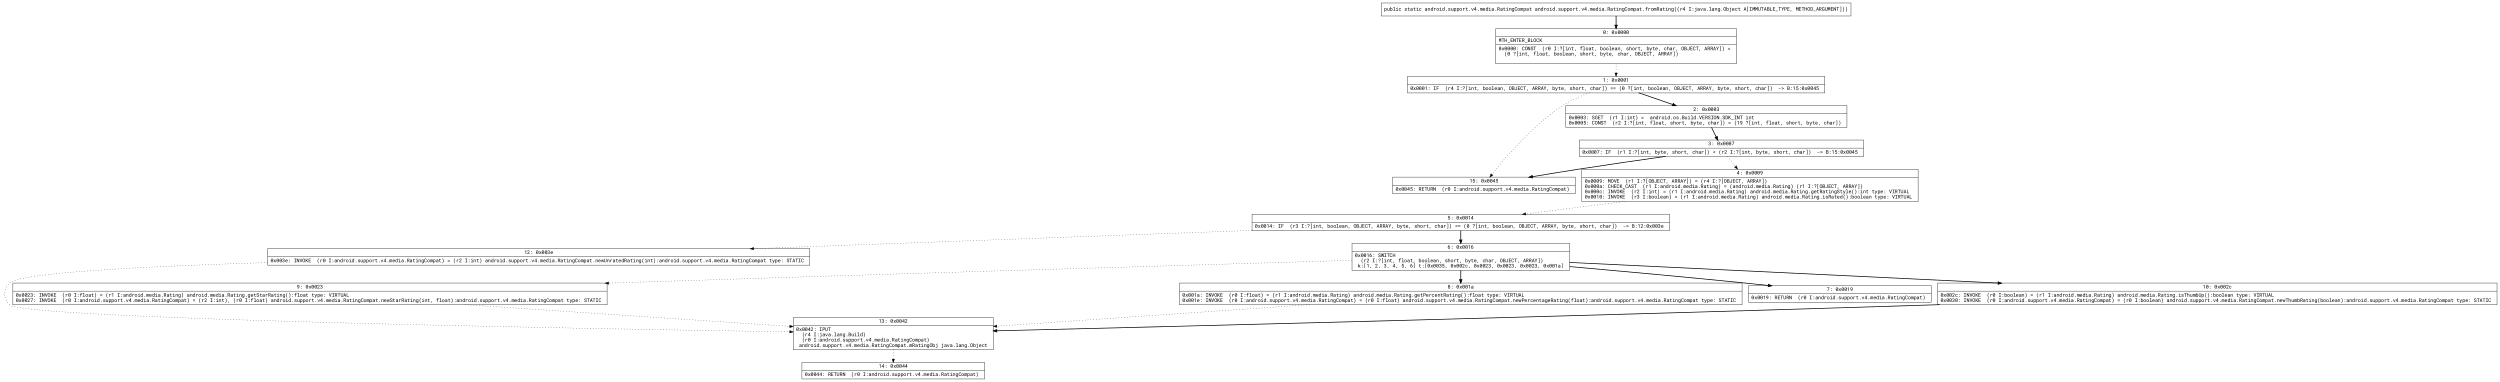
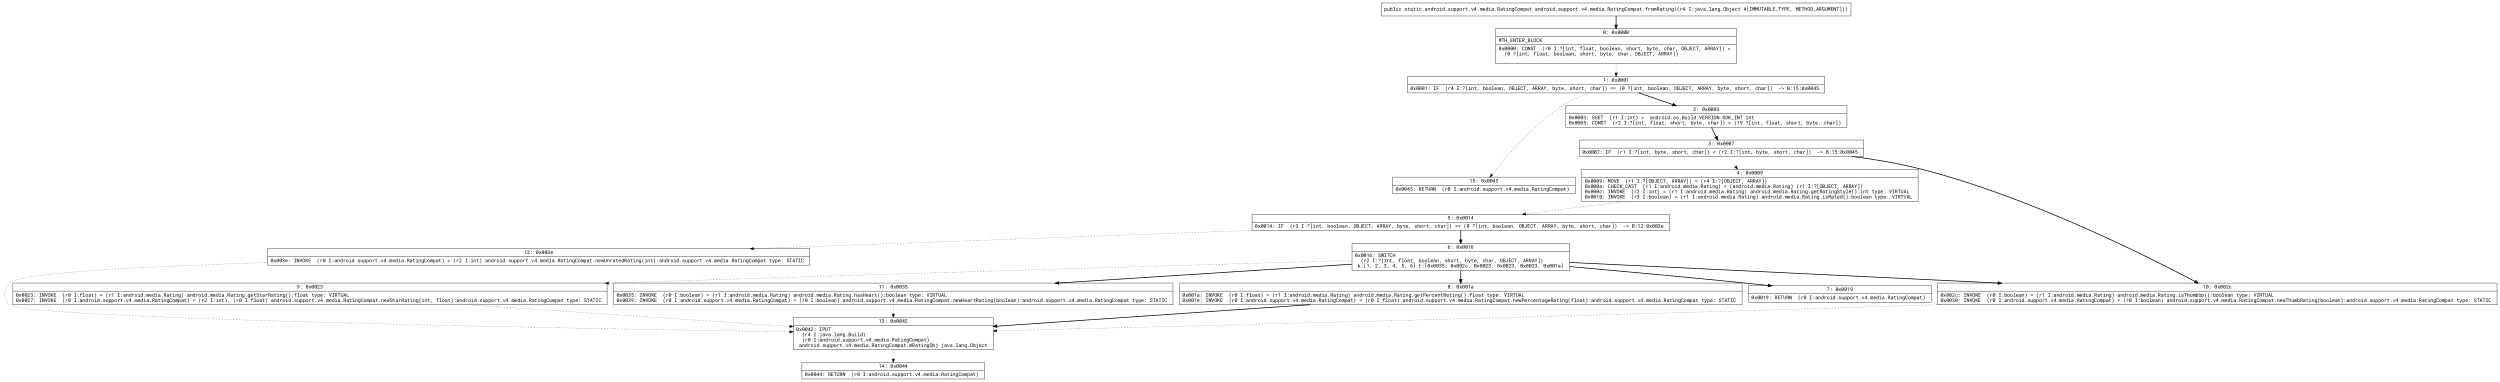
(1599, 166) -> (2028, 205)
none -> (893, 294)
(1153, 315) -> (1153, 315)
(1468, 319) -> (1468, 319)
